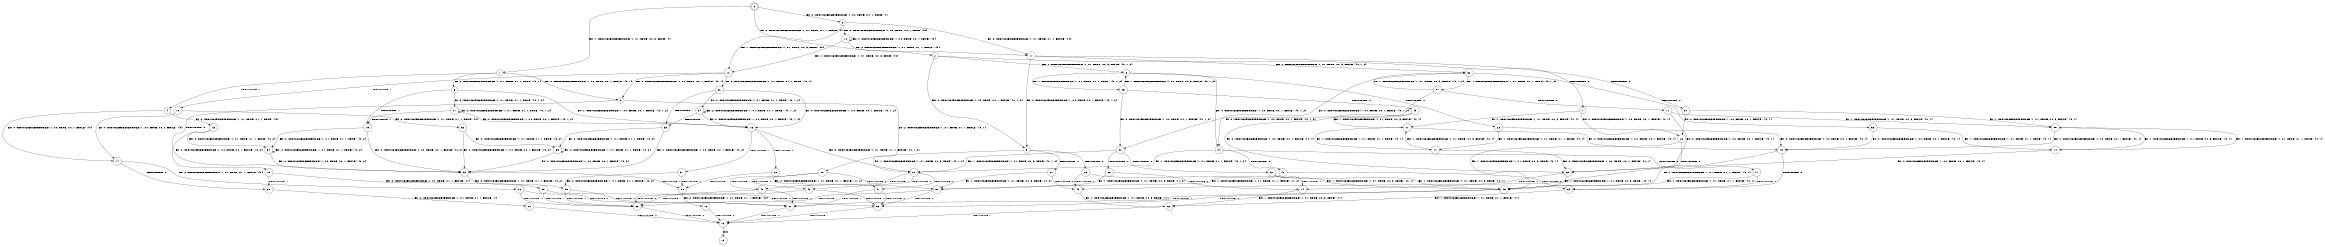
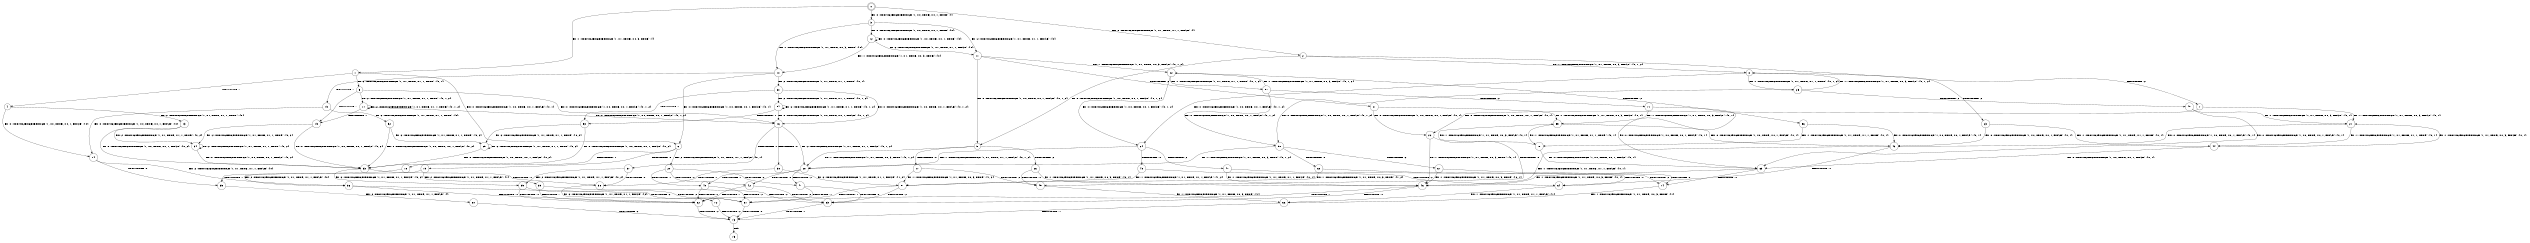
none -> (406, 169)
